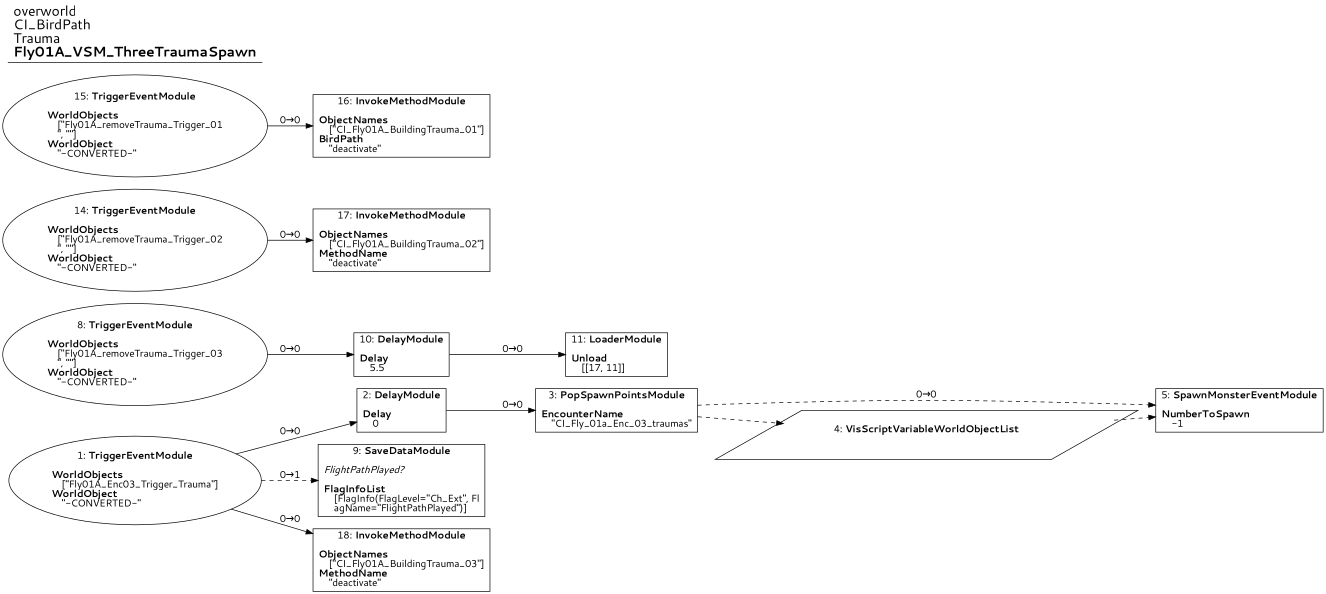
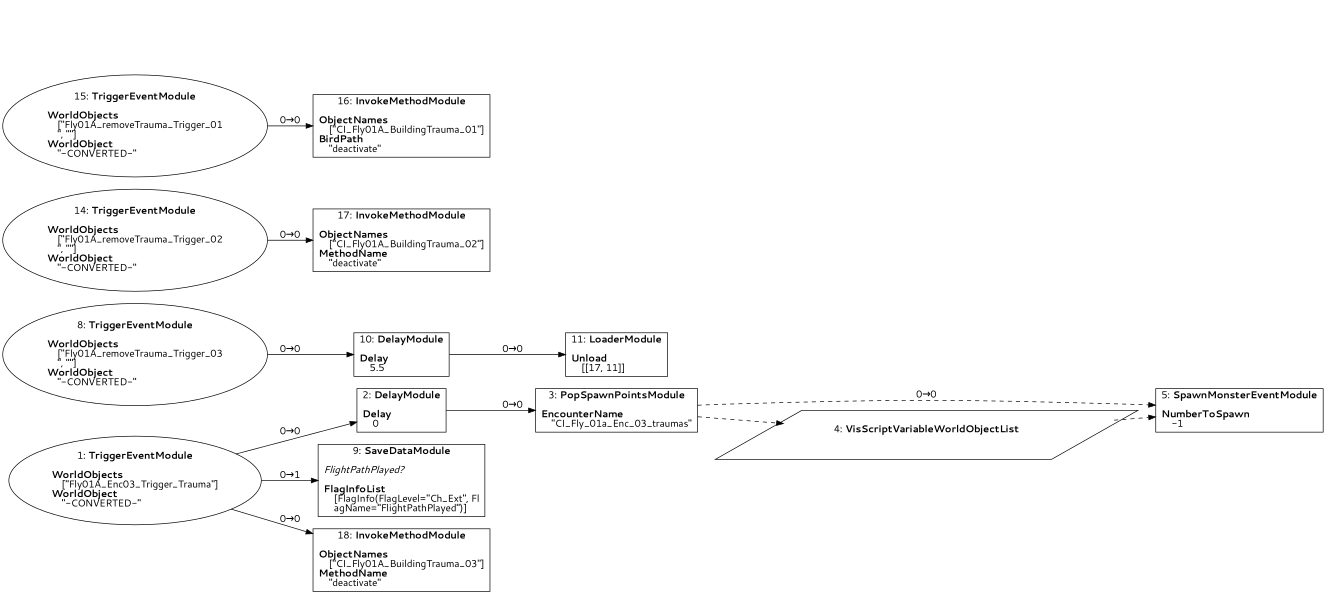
(135, 33) -> none
(286, 480) -> (286, 480)
